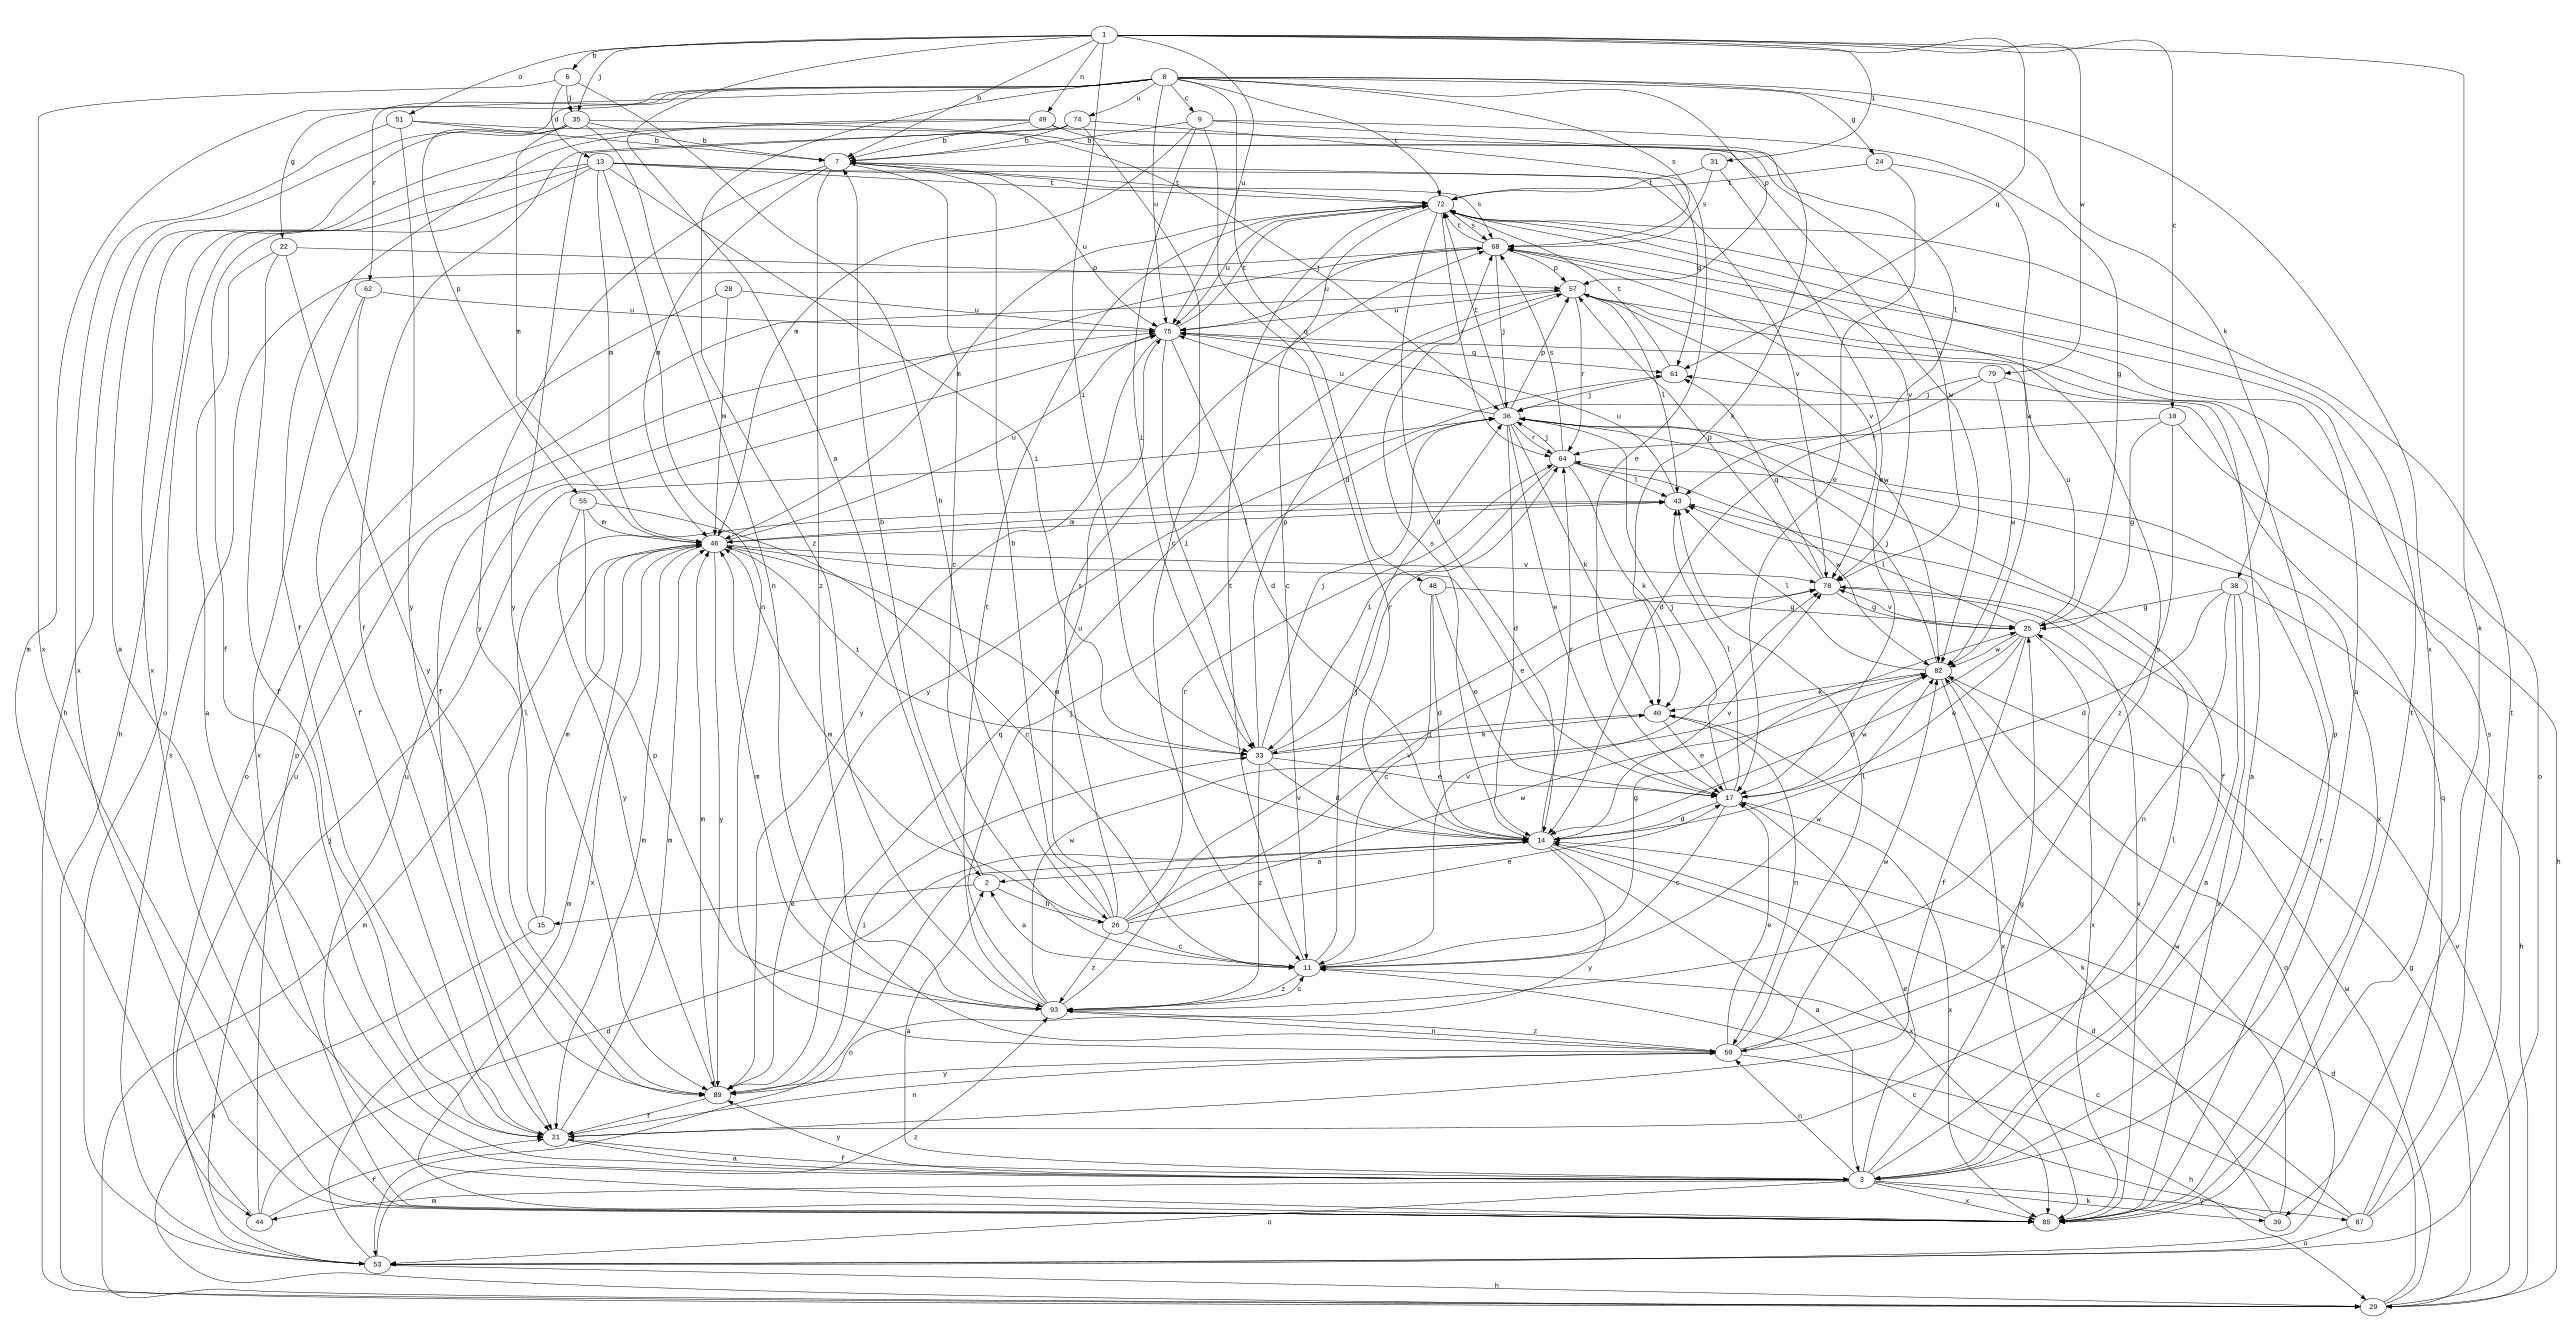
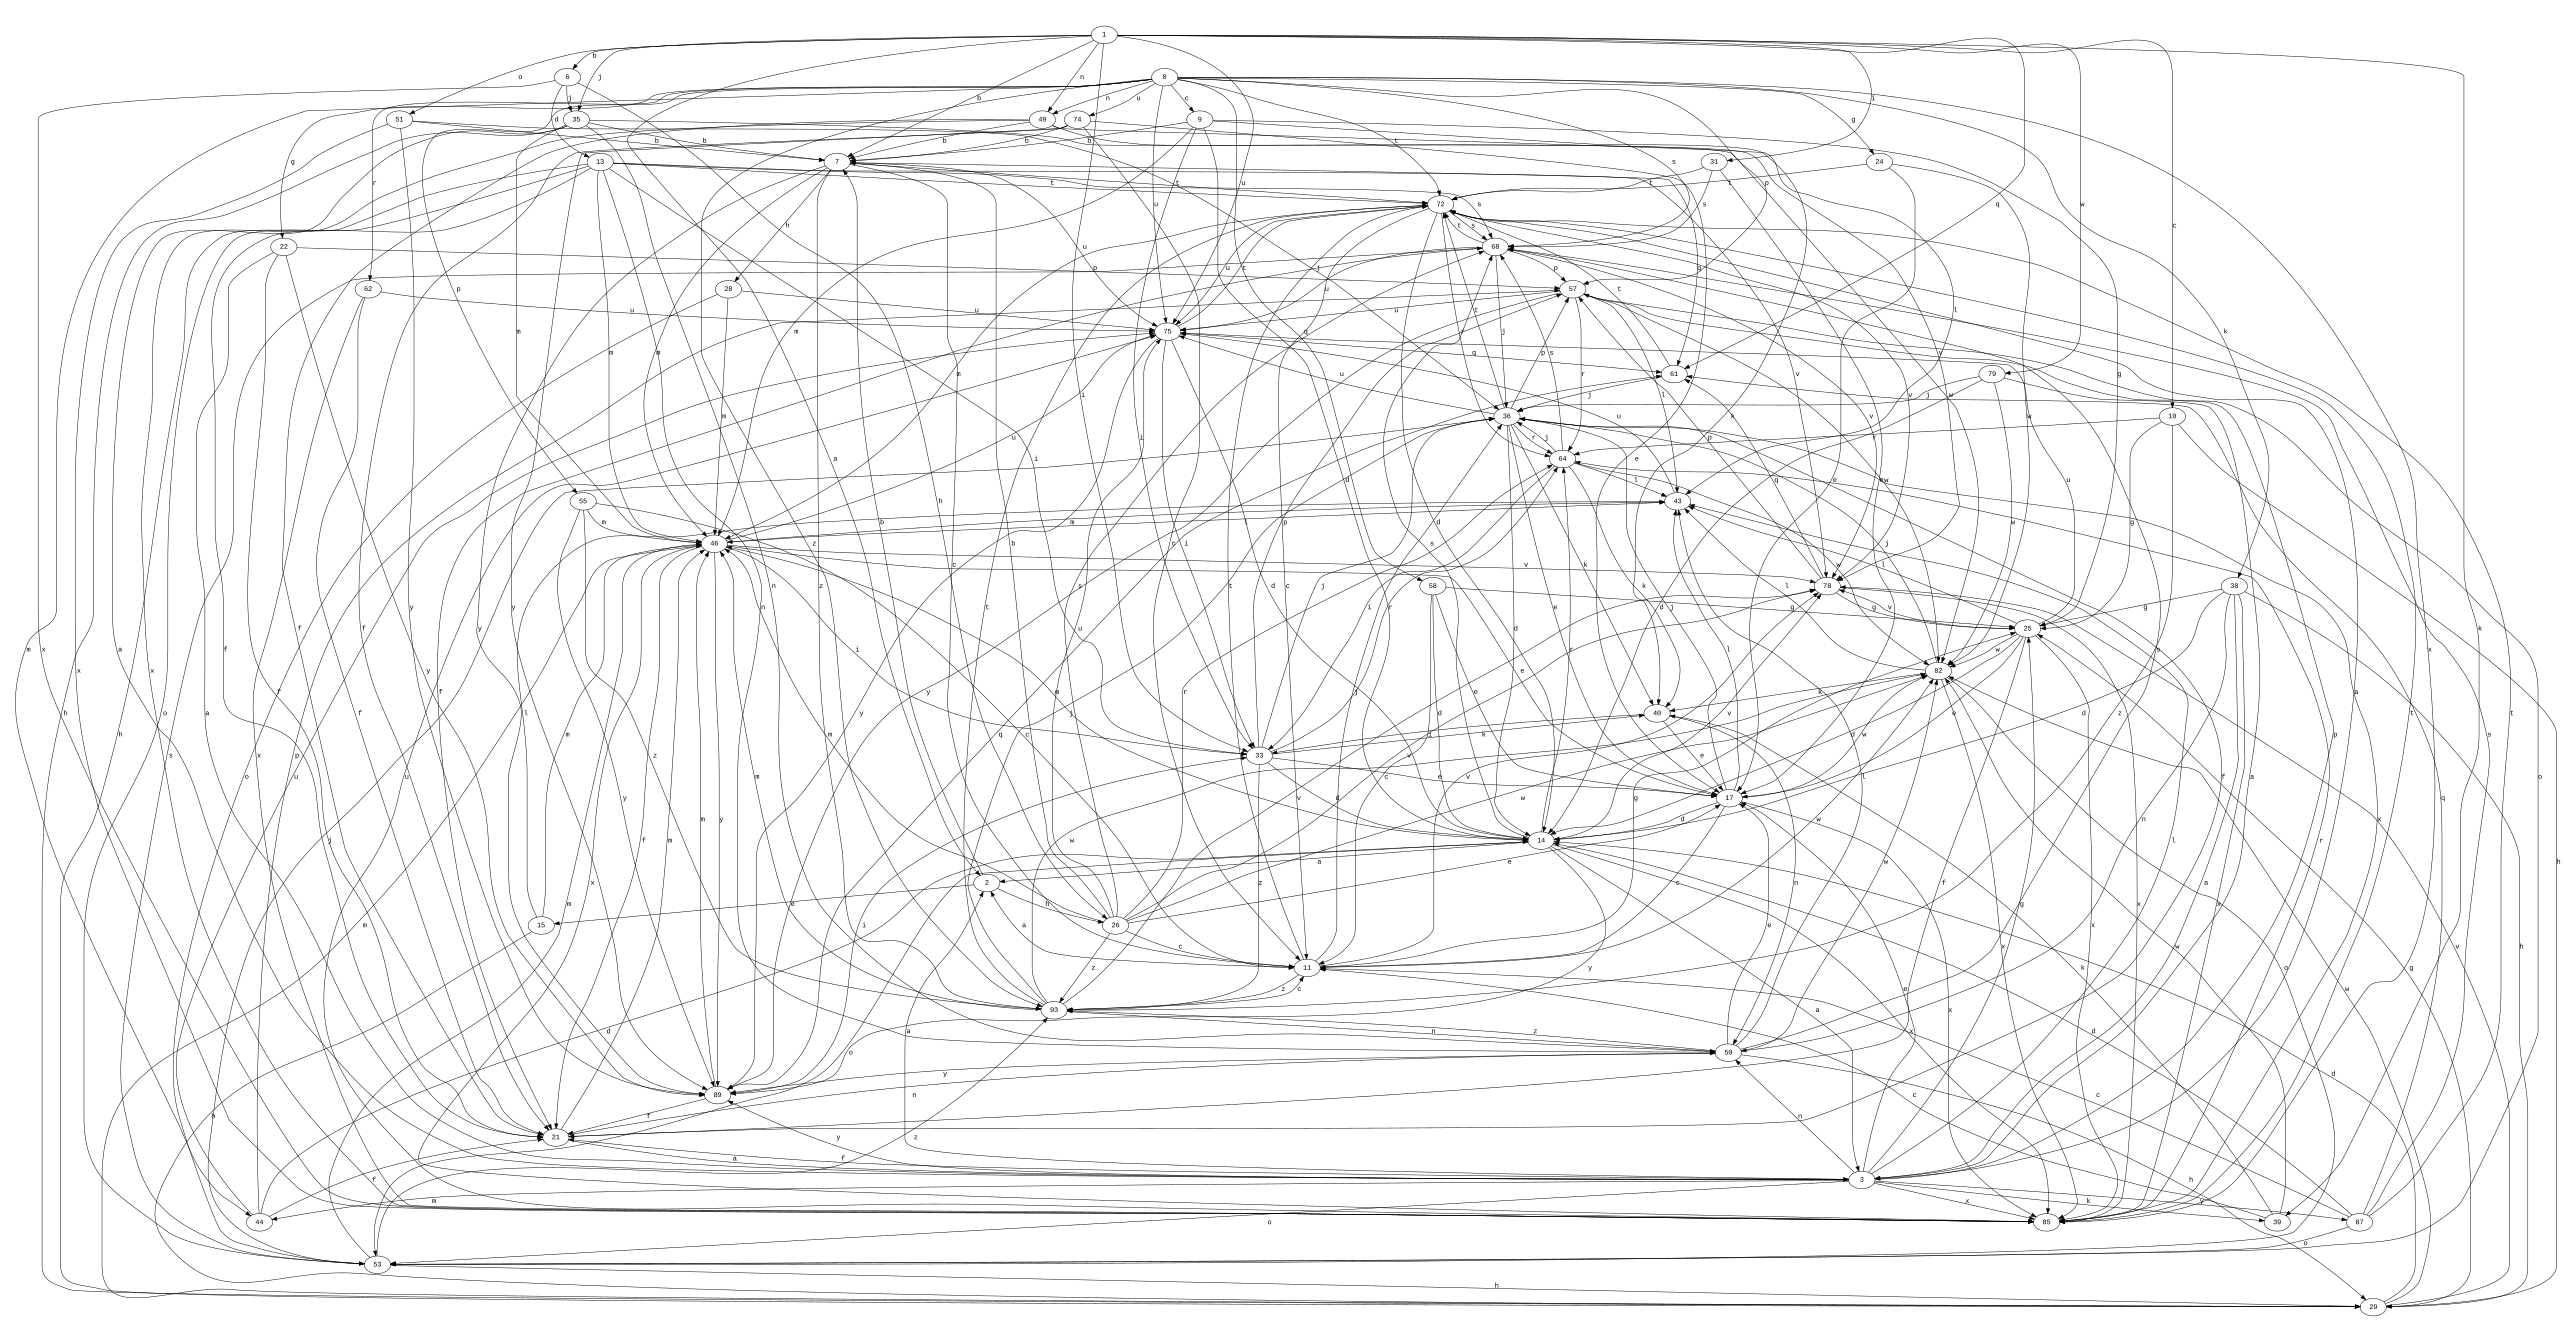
none -> (1105, 95)
none -> (784, 224)
(1433, 586) -> (1433, 586)
(655, 756) -> (655, 756)
(644, 841) -> (644, 841)
